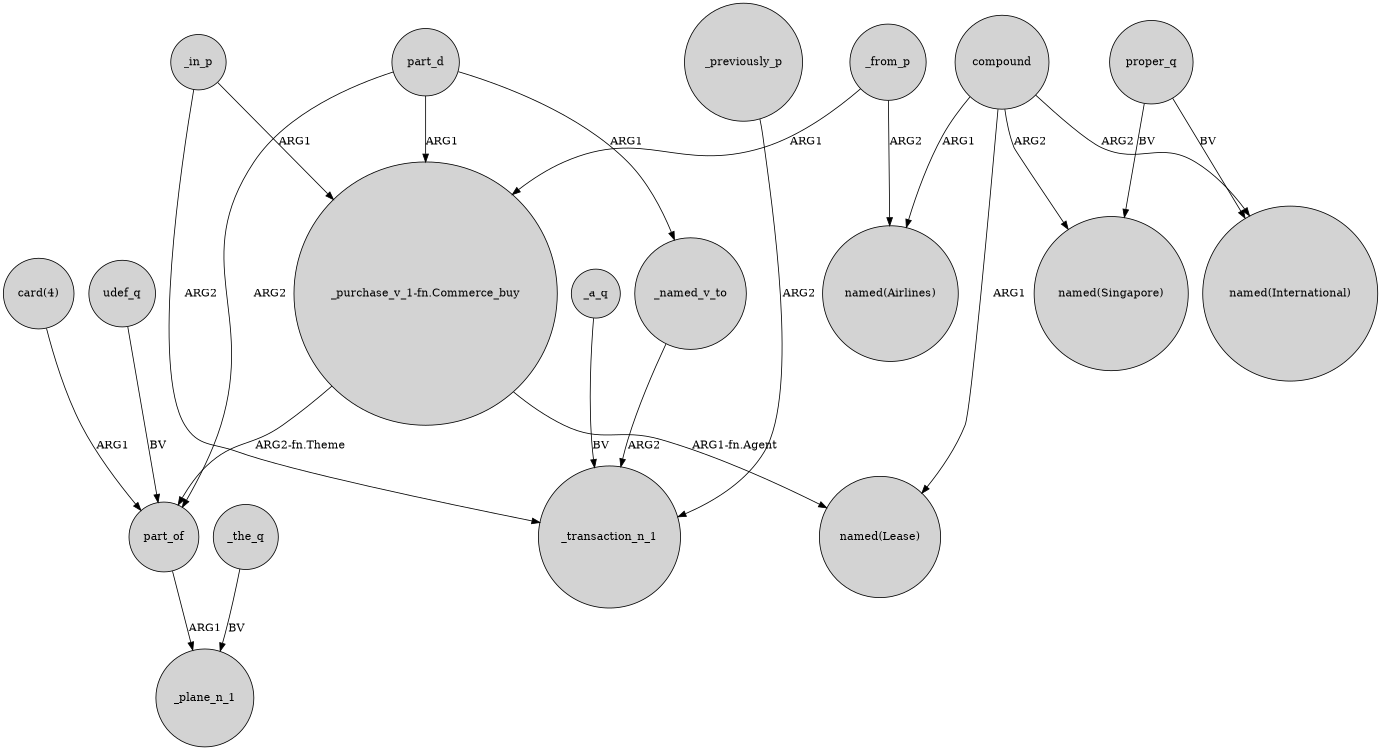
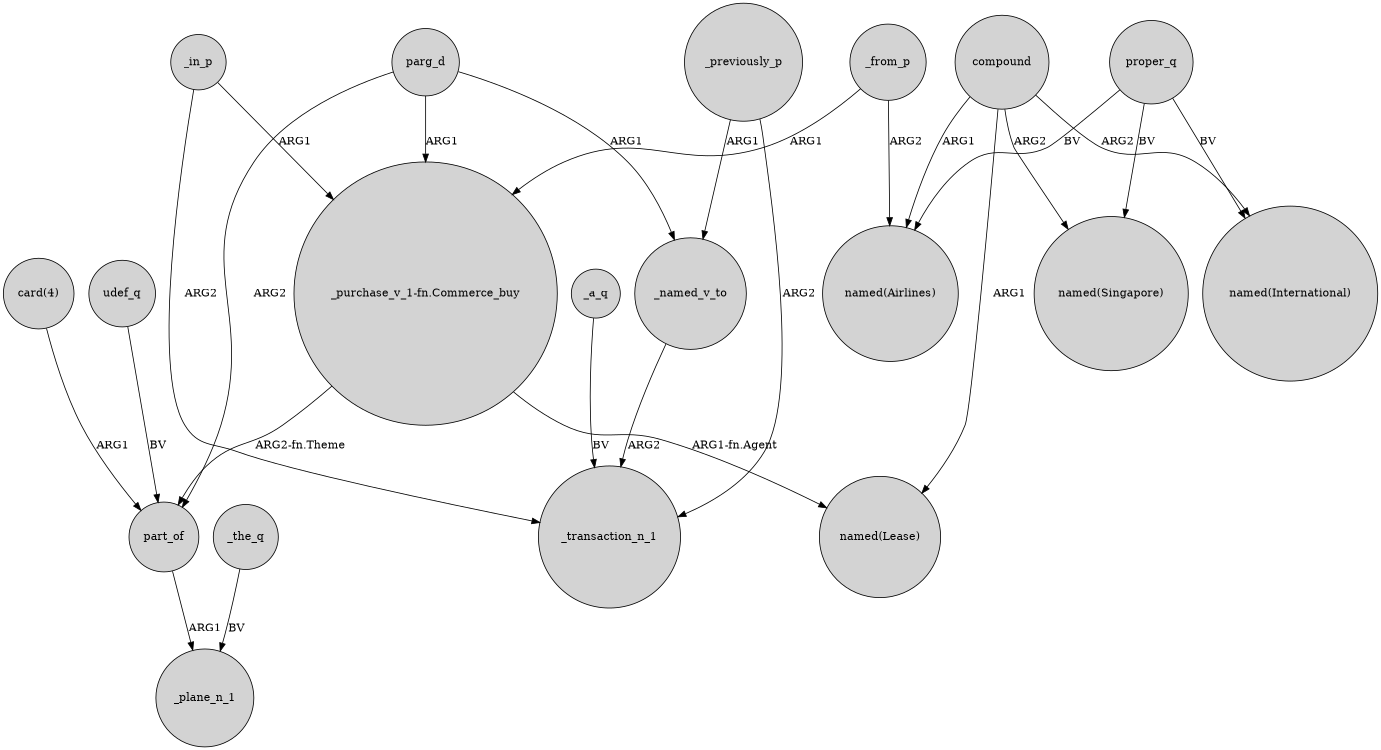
(426, 62) -> (426, 62)
none -> (1008, 153)
none -> (718, 175)
